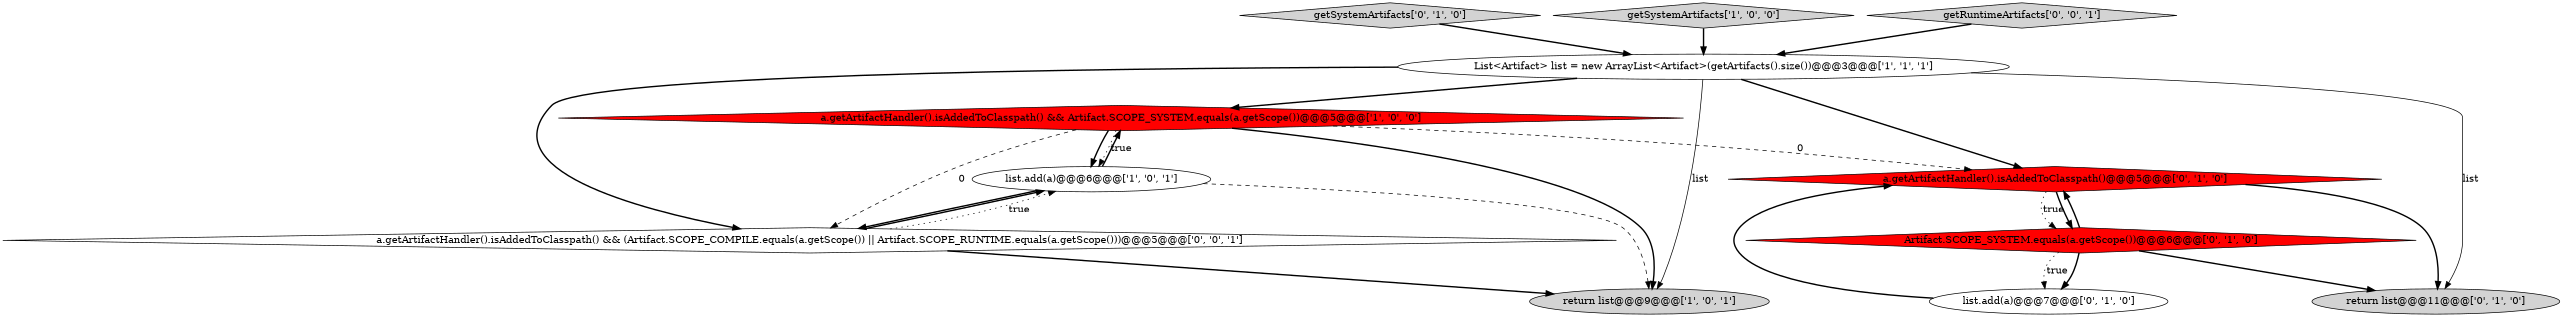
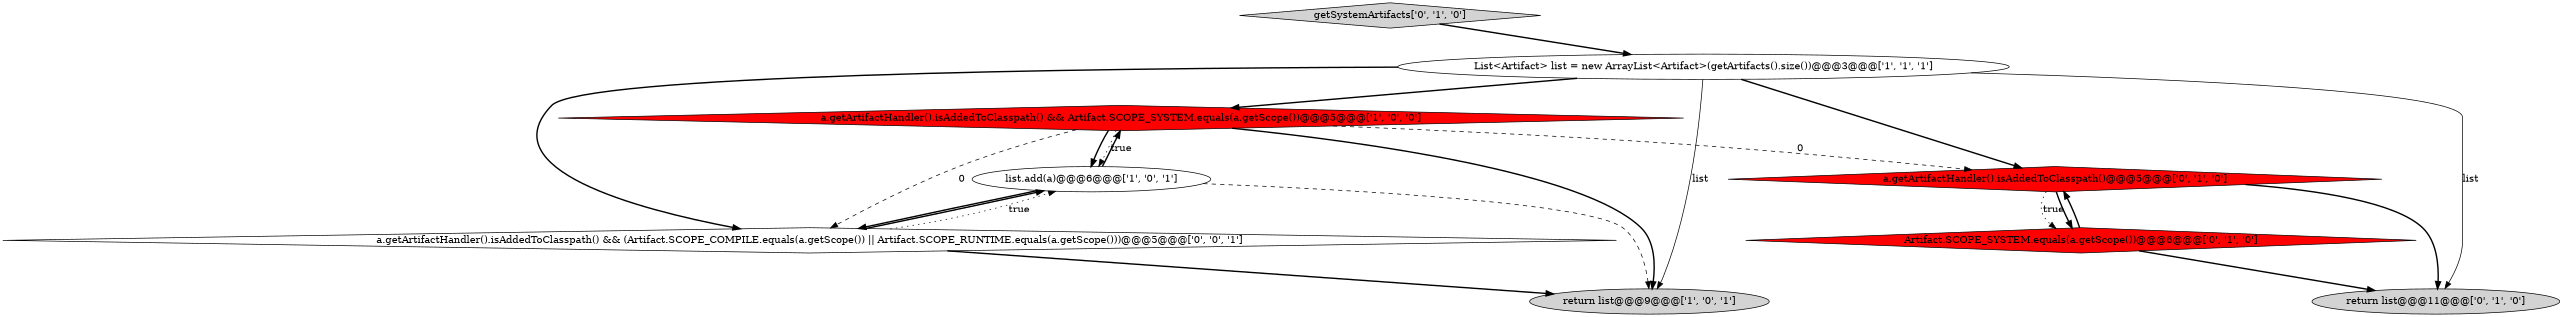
(1704, 15) -> none
(2022, 15) -> none
(2049, 301) -> none
